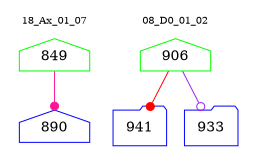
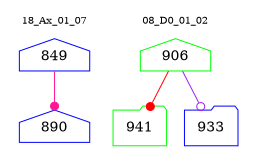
(55, 57) -> (55, 57)
(140, 128) -> (140, 128)
